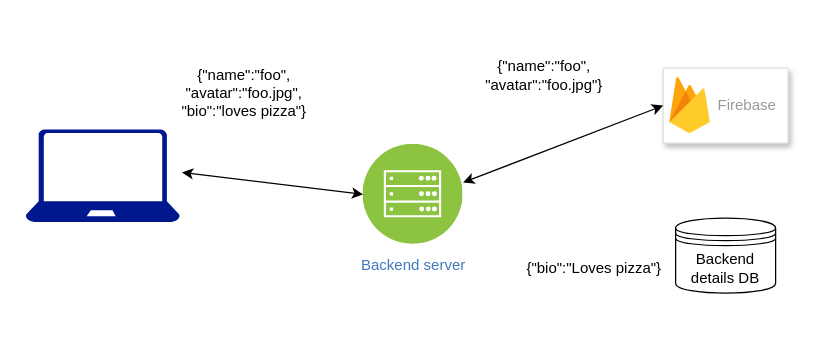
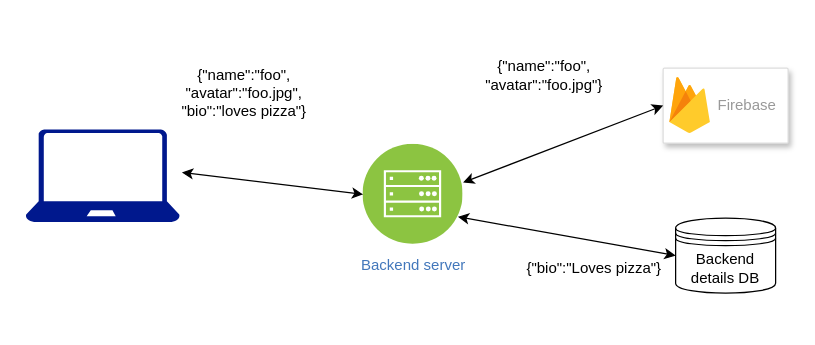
none -> (566, 236)
